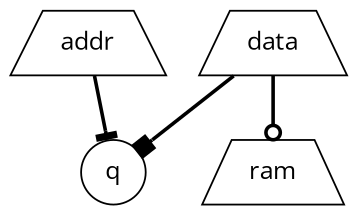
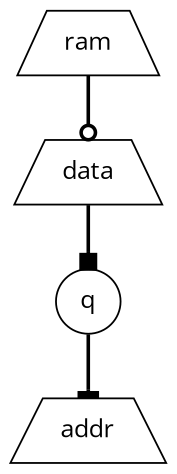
(273, 101) -> (88, 101)
(100, 103) -> (88, 362)
